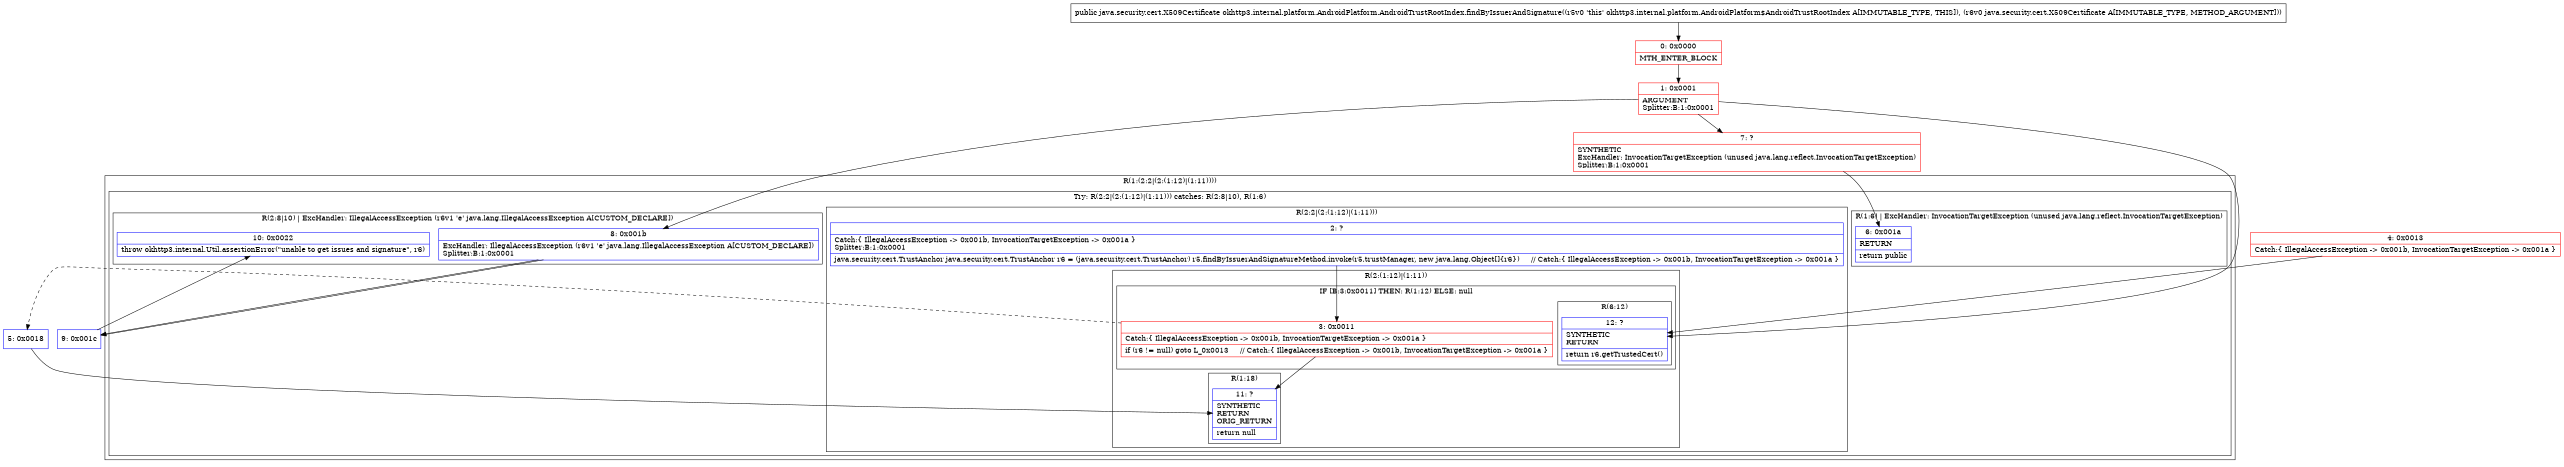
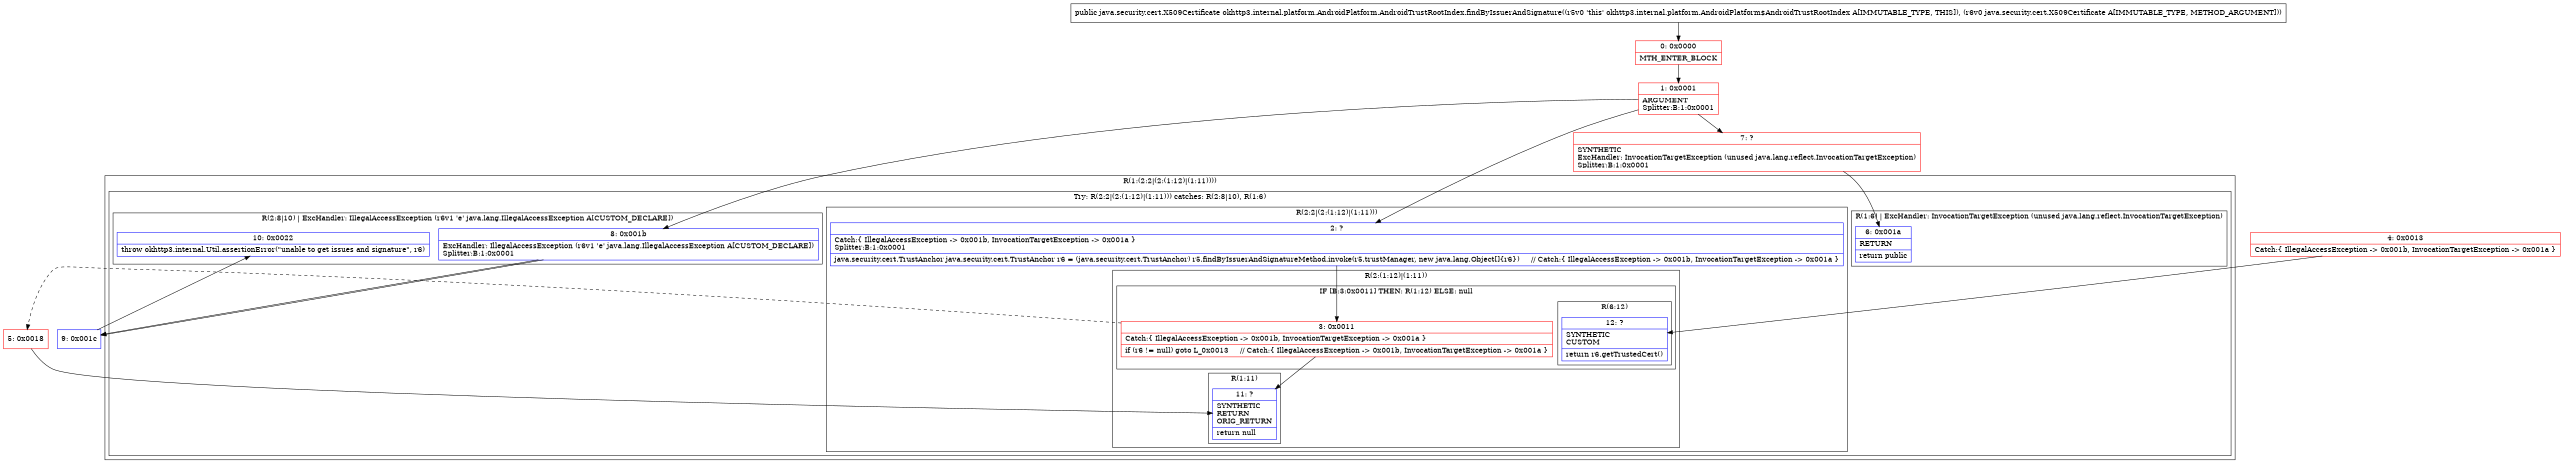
(2239, 214) -> (1507, 159)
(26, 339) -> (26, 339)
(1582, 342) -> (1583, 342)
(1245, 379) -> (1245, 379)
